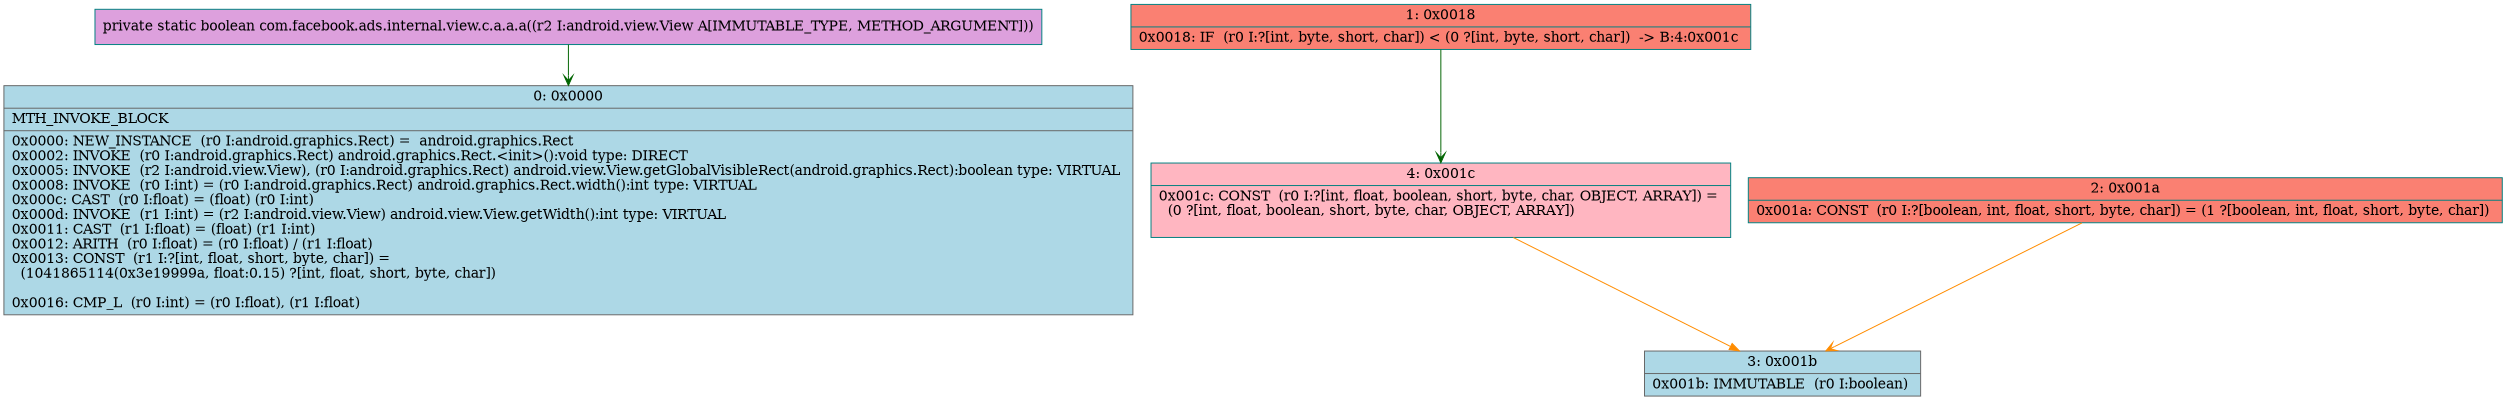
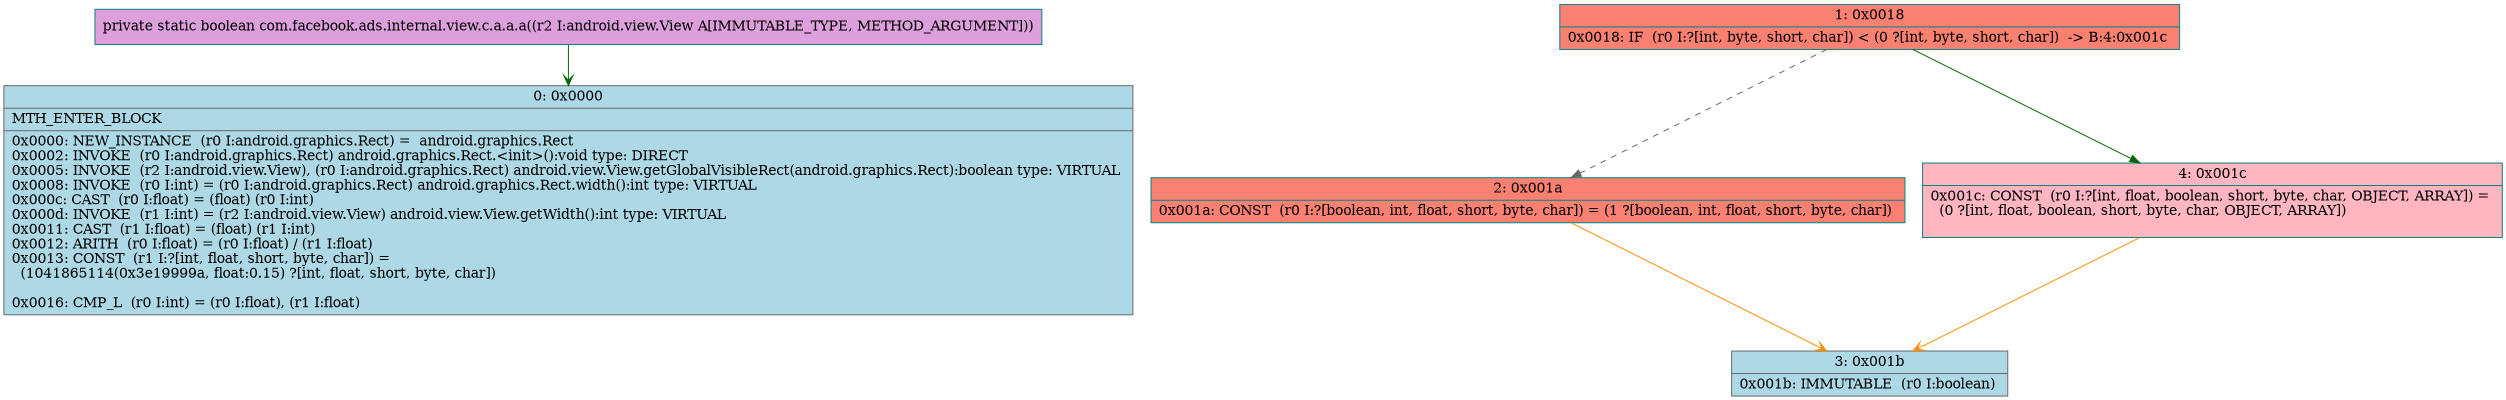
(1441, 101) -> (2022, 104)
none -> (1703, 111)
(90, 119) -> (87, 119)
(1622, 292) -> (2031, 292)
